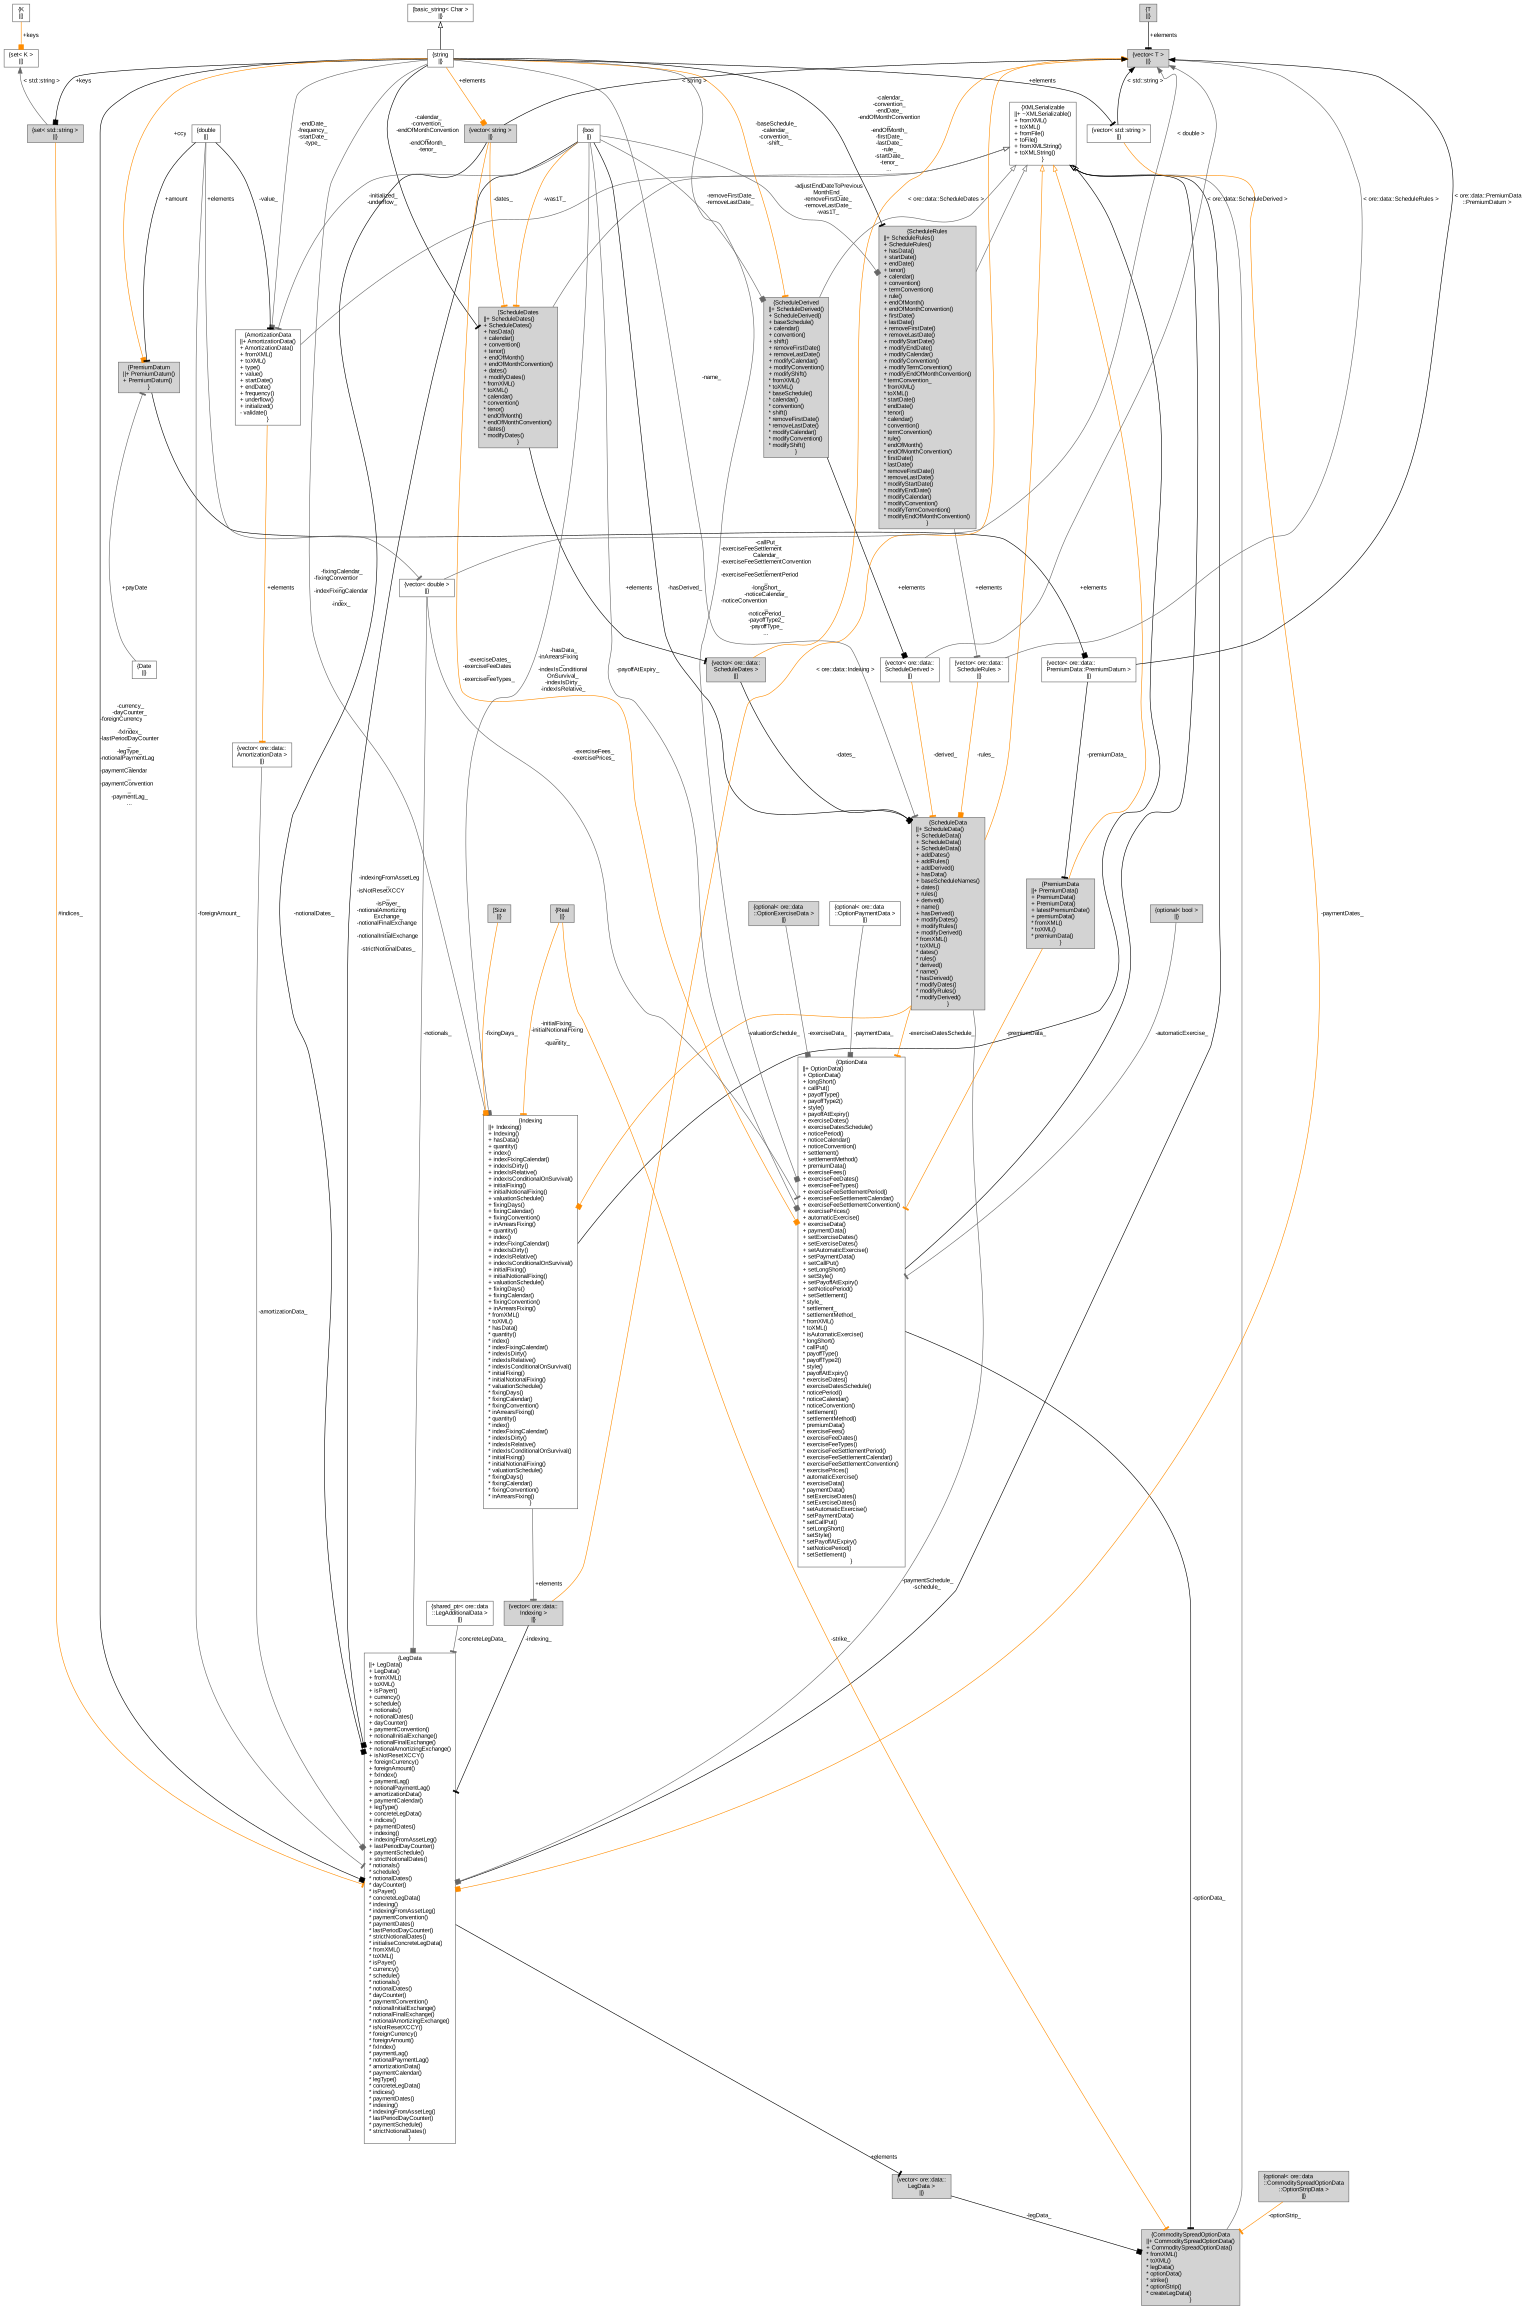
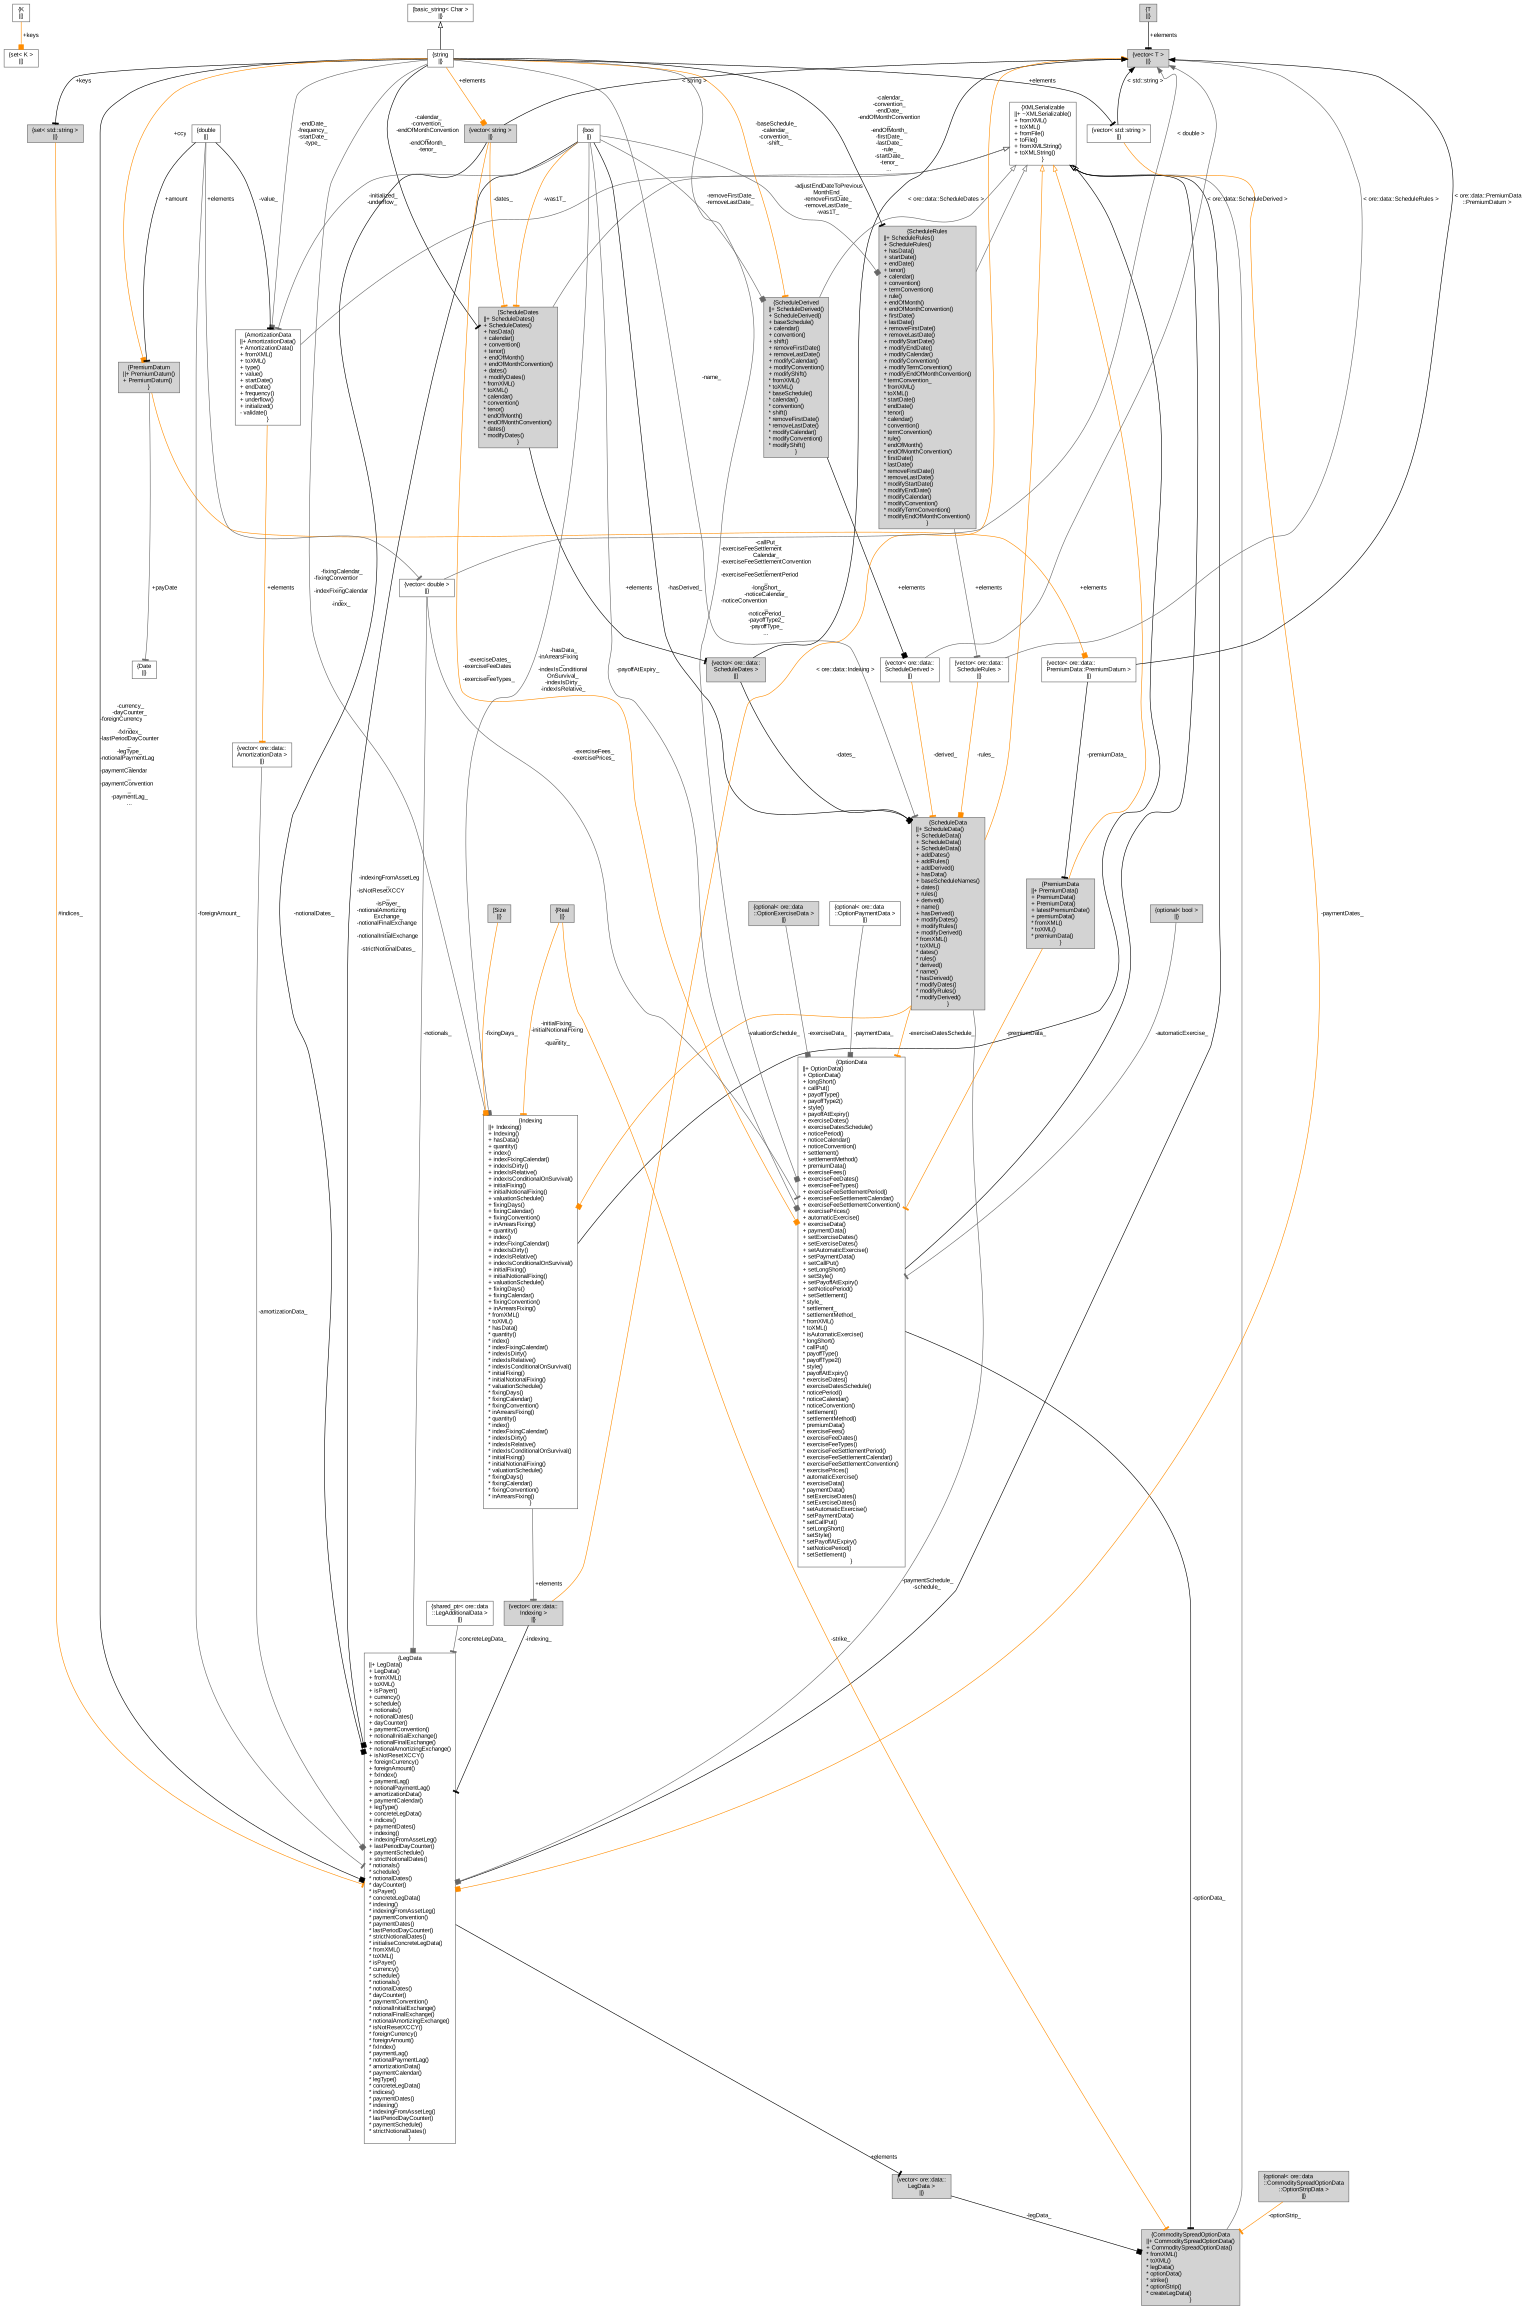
(216, 66) -> (216, 66)
(30, 101) -> none
(860, 307) -> (860, 307)
(111, 529) -> (150, 526)
(526, 536) -> (526, 536)
